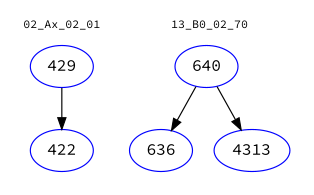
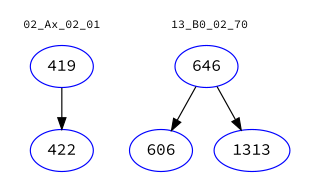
(62, 66) -> (62, 66)
(206, 66) -> (206, 66)
(161, 150) -> (161, 150)
(252, 150) -> (252, 150)
